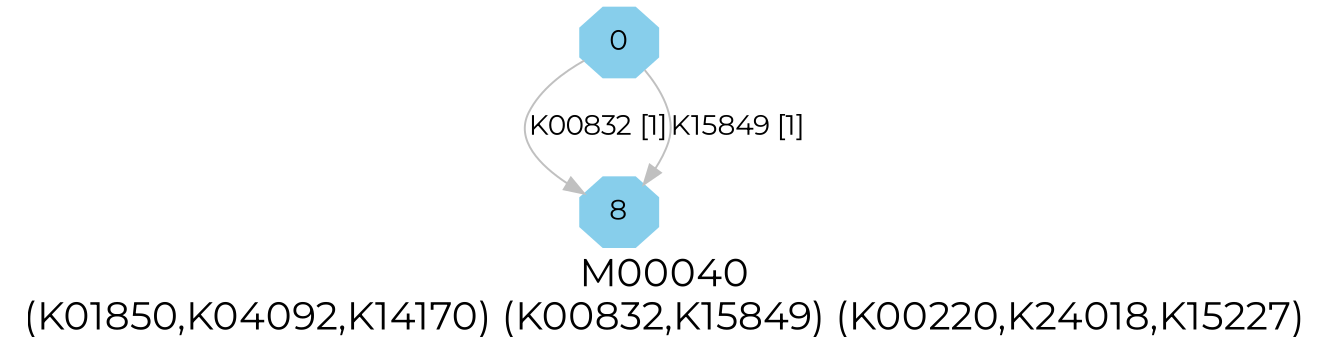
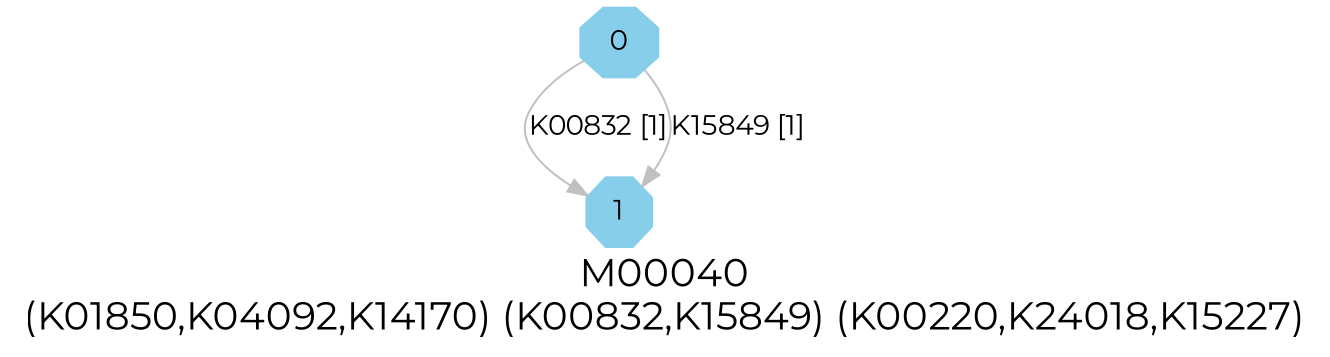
(619, 212) -> (619, 212)
